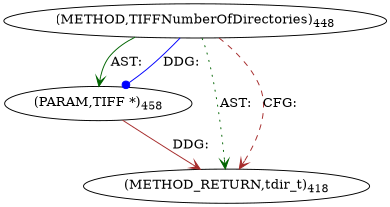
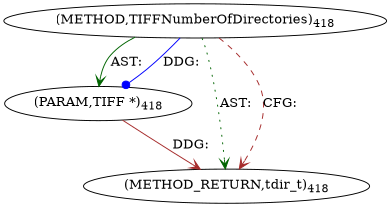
(324, 19) -> (324, 19)
(152, 102) -> (152, 102)
